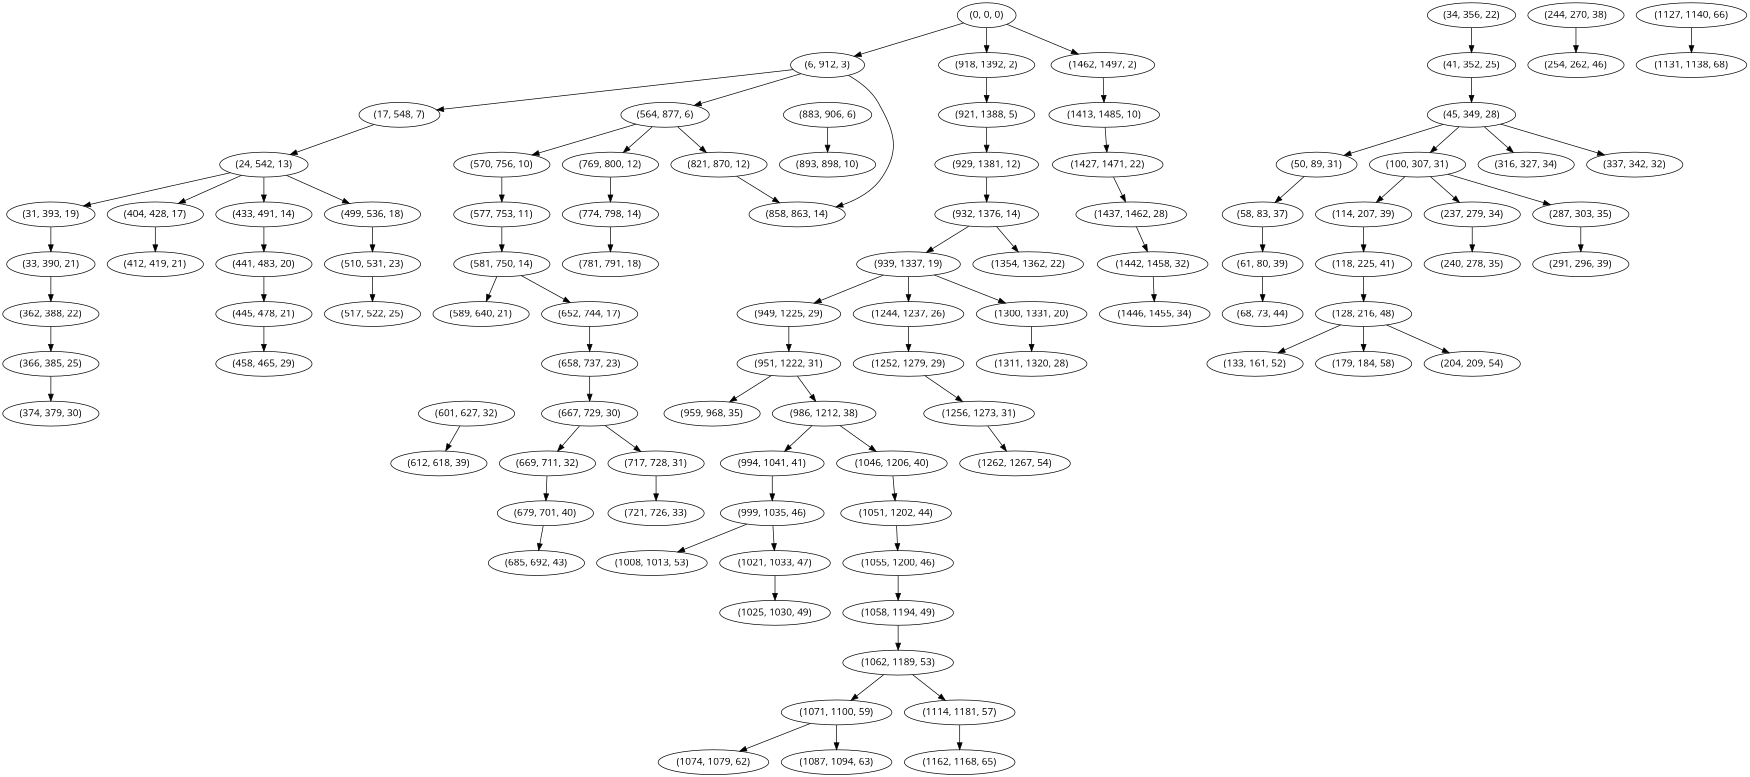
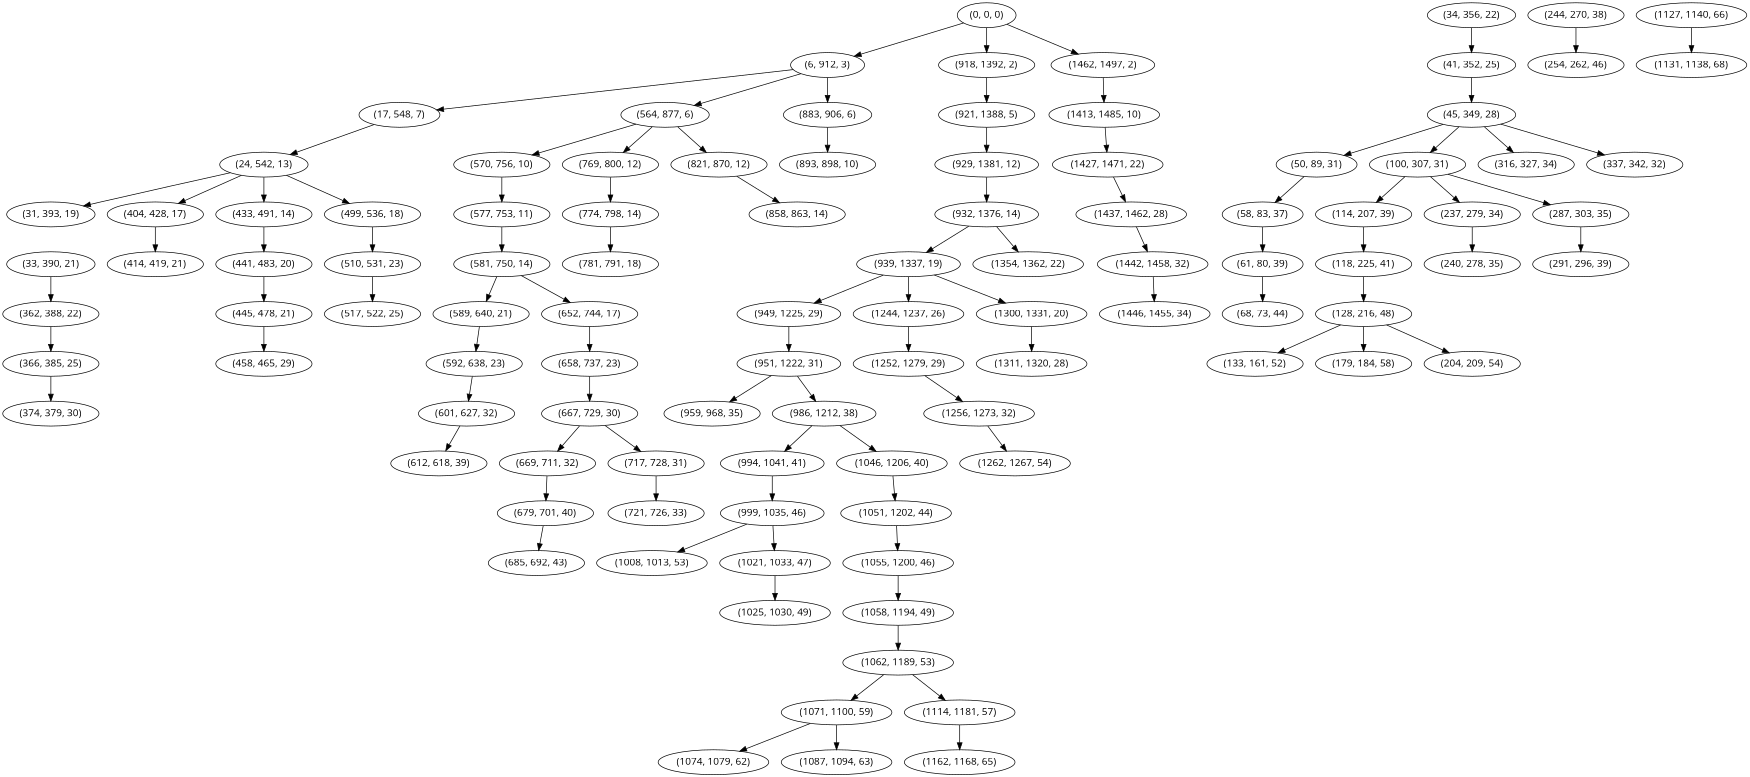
(893, 144) -> (828, 87)
(51, 236) -> none
(155, 264) -> (155, 264)
none -> (474, 364)
(979, 414) -> (979, 414)
